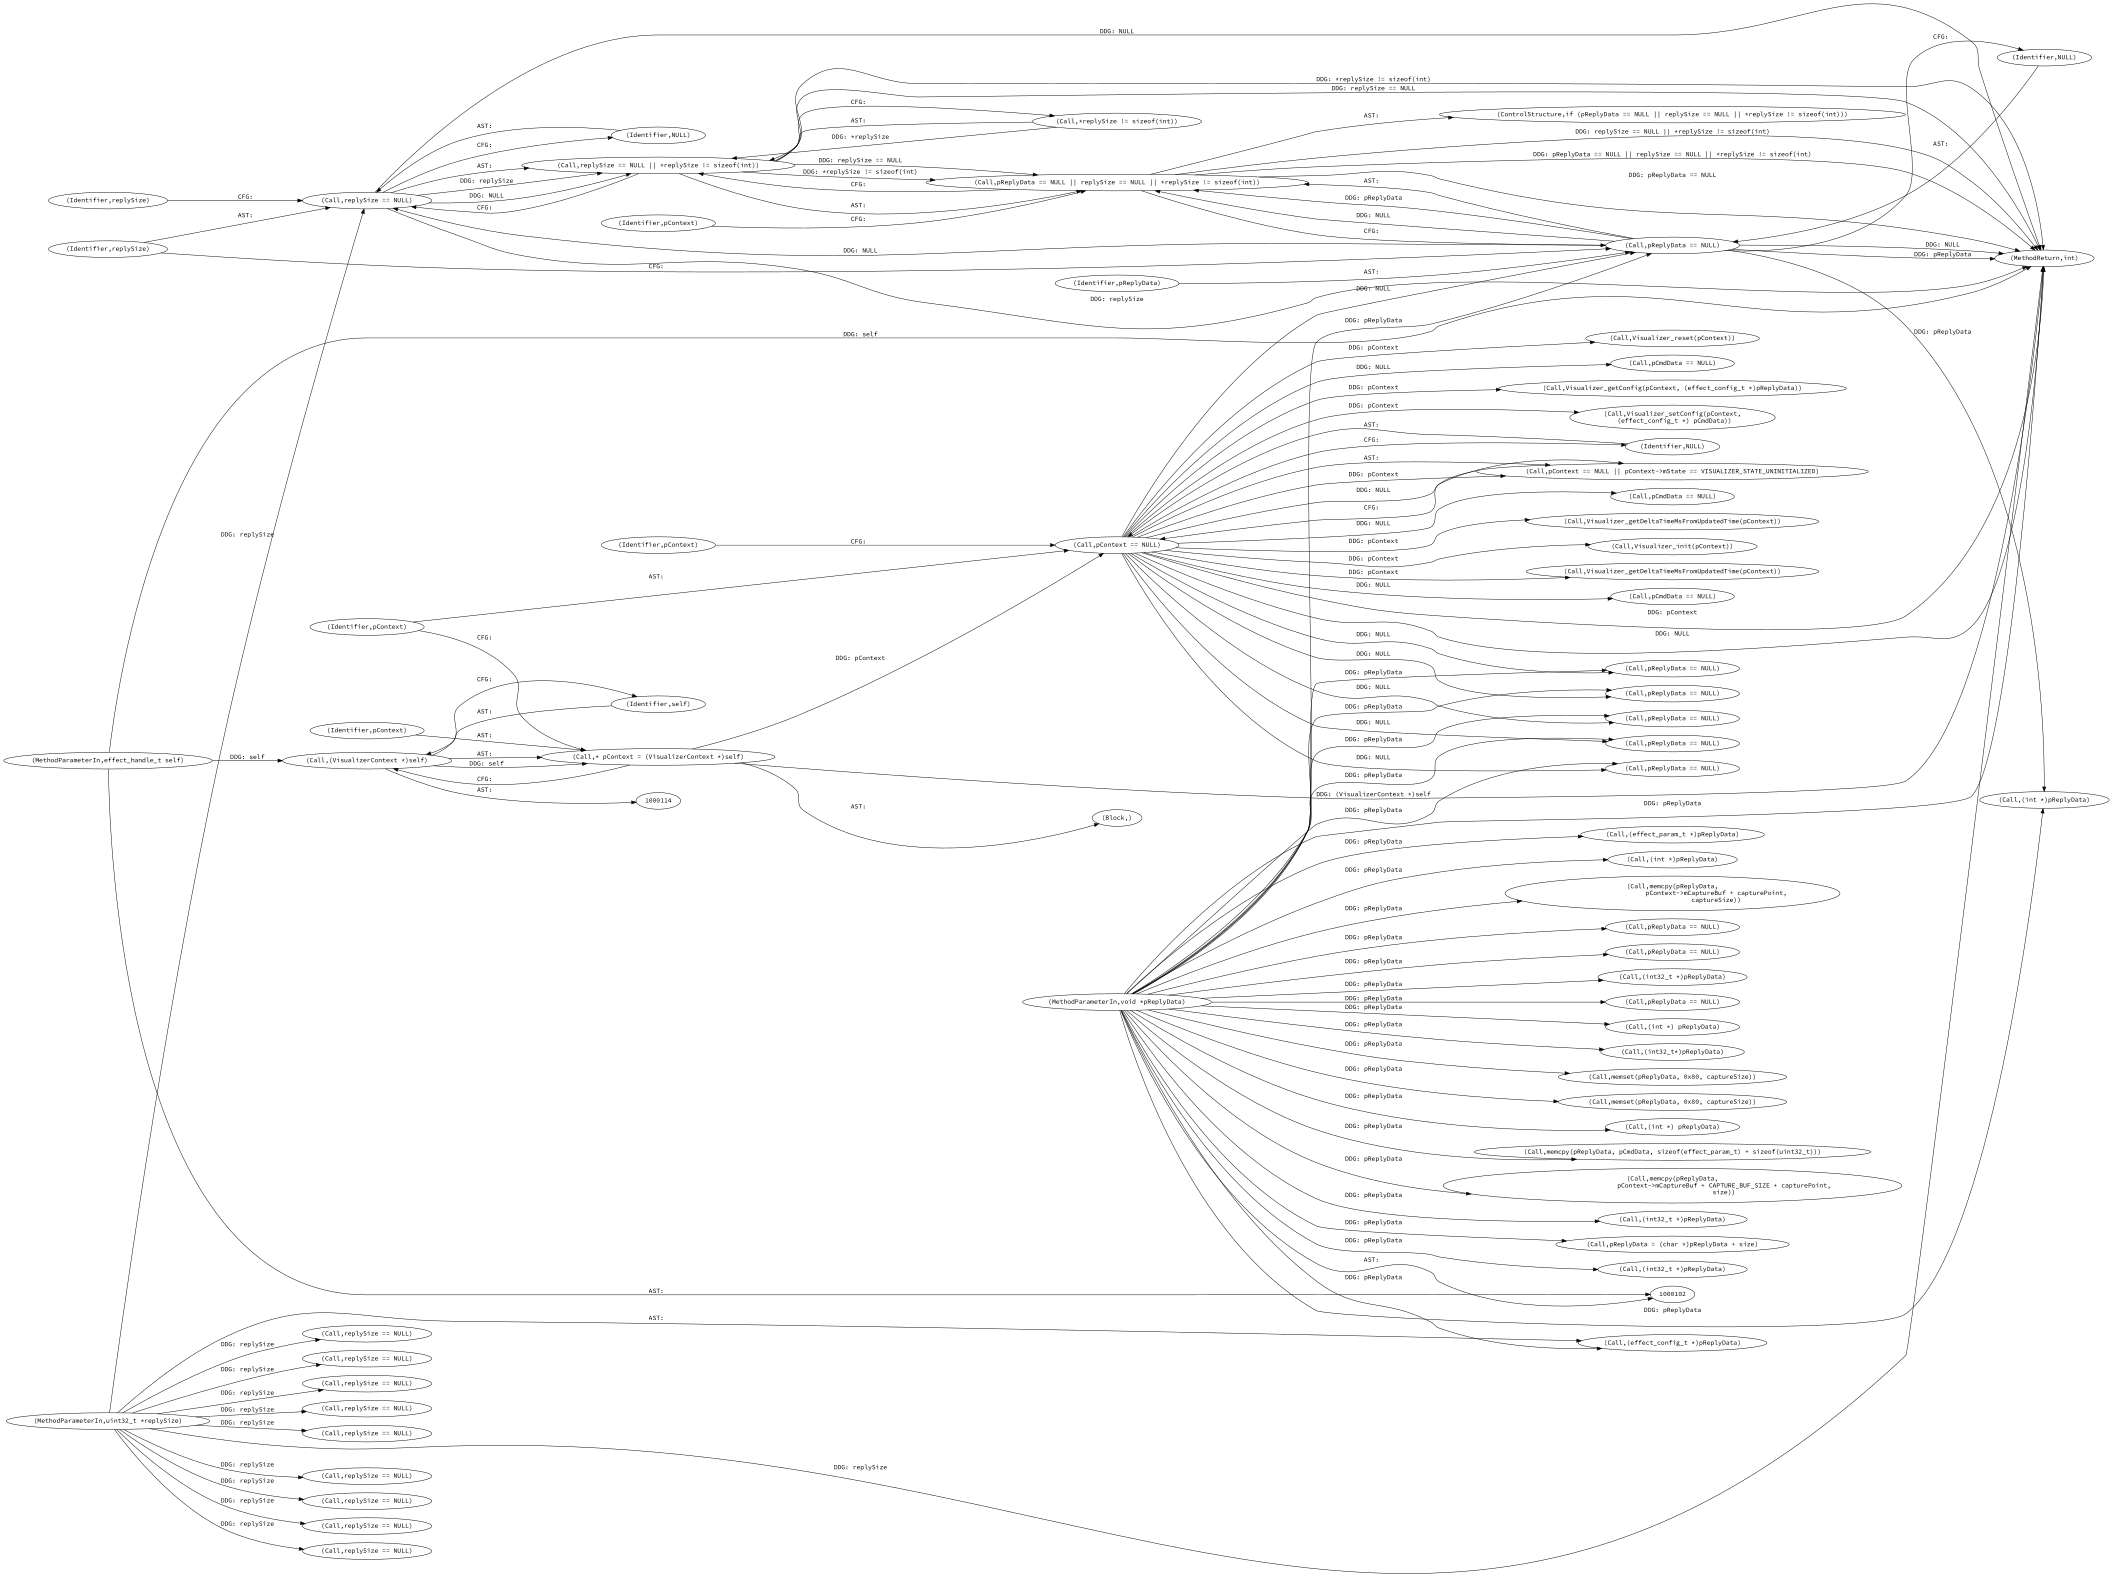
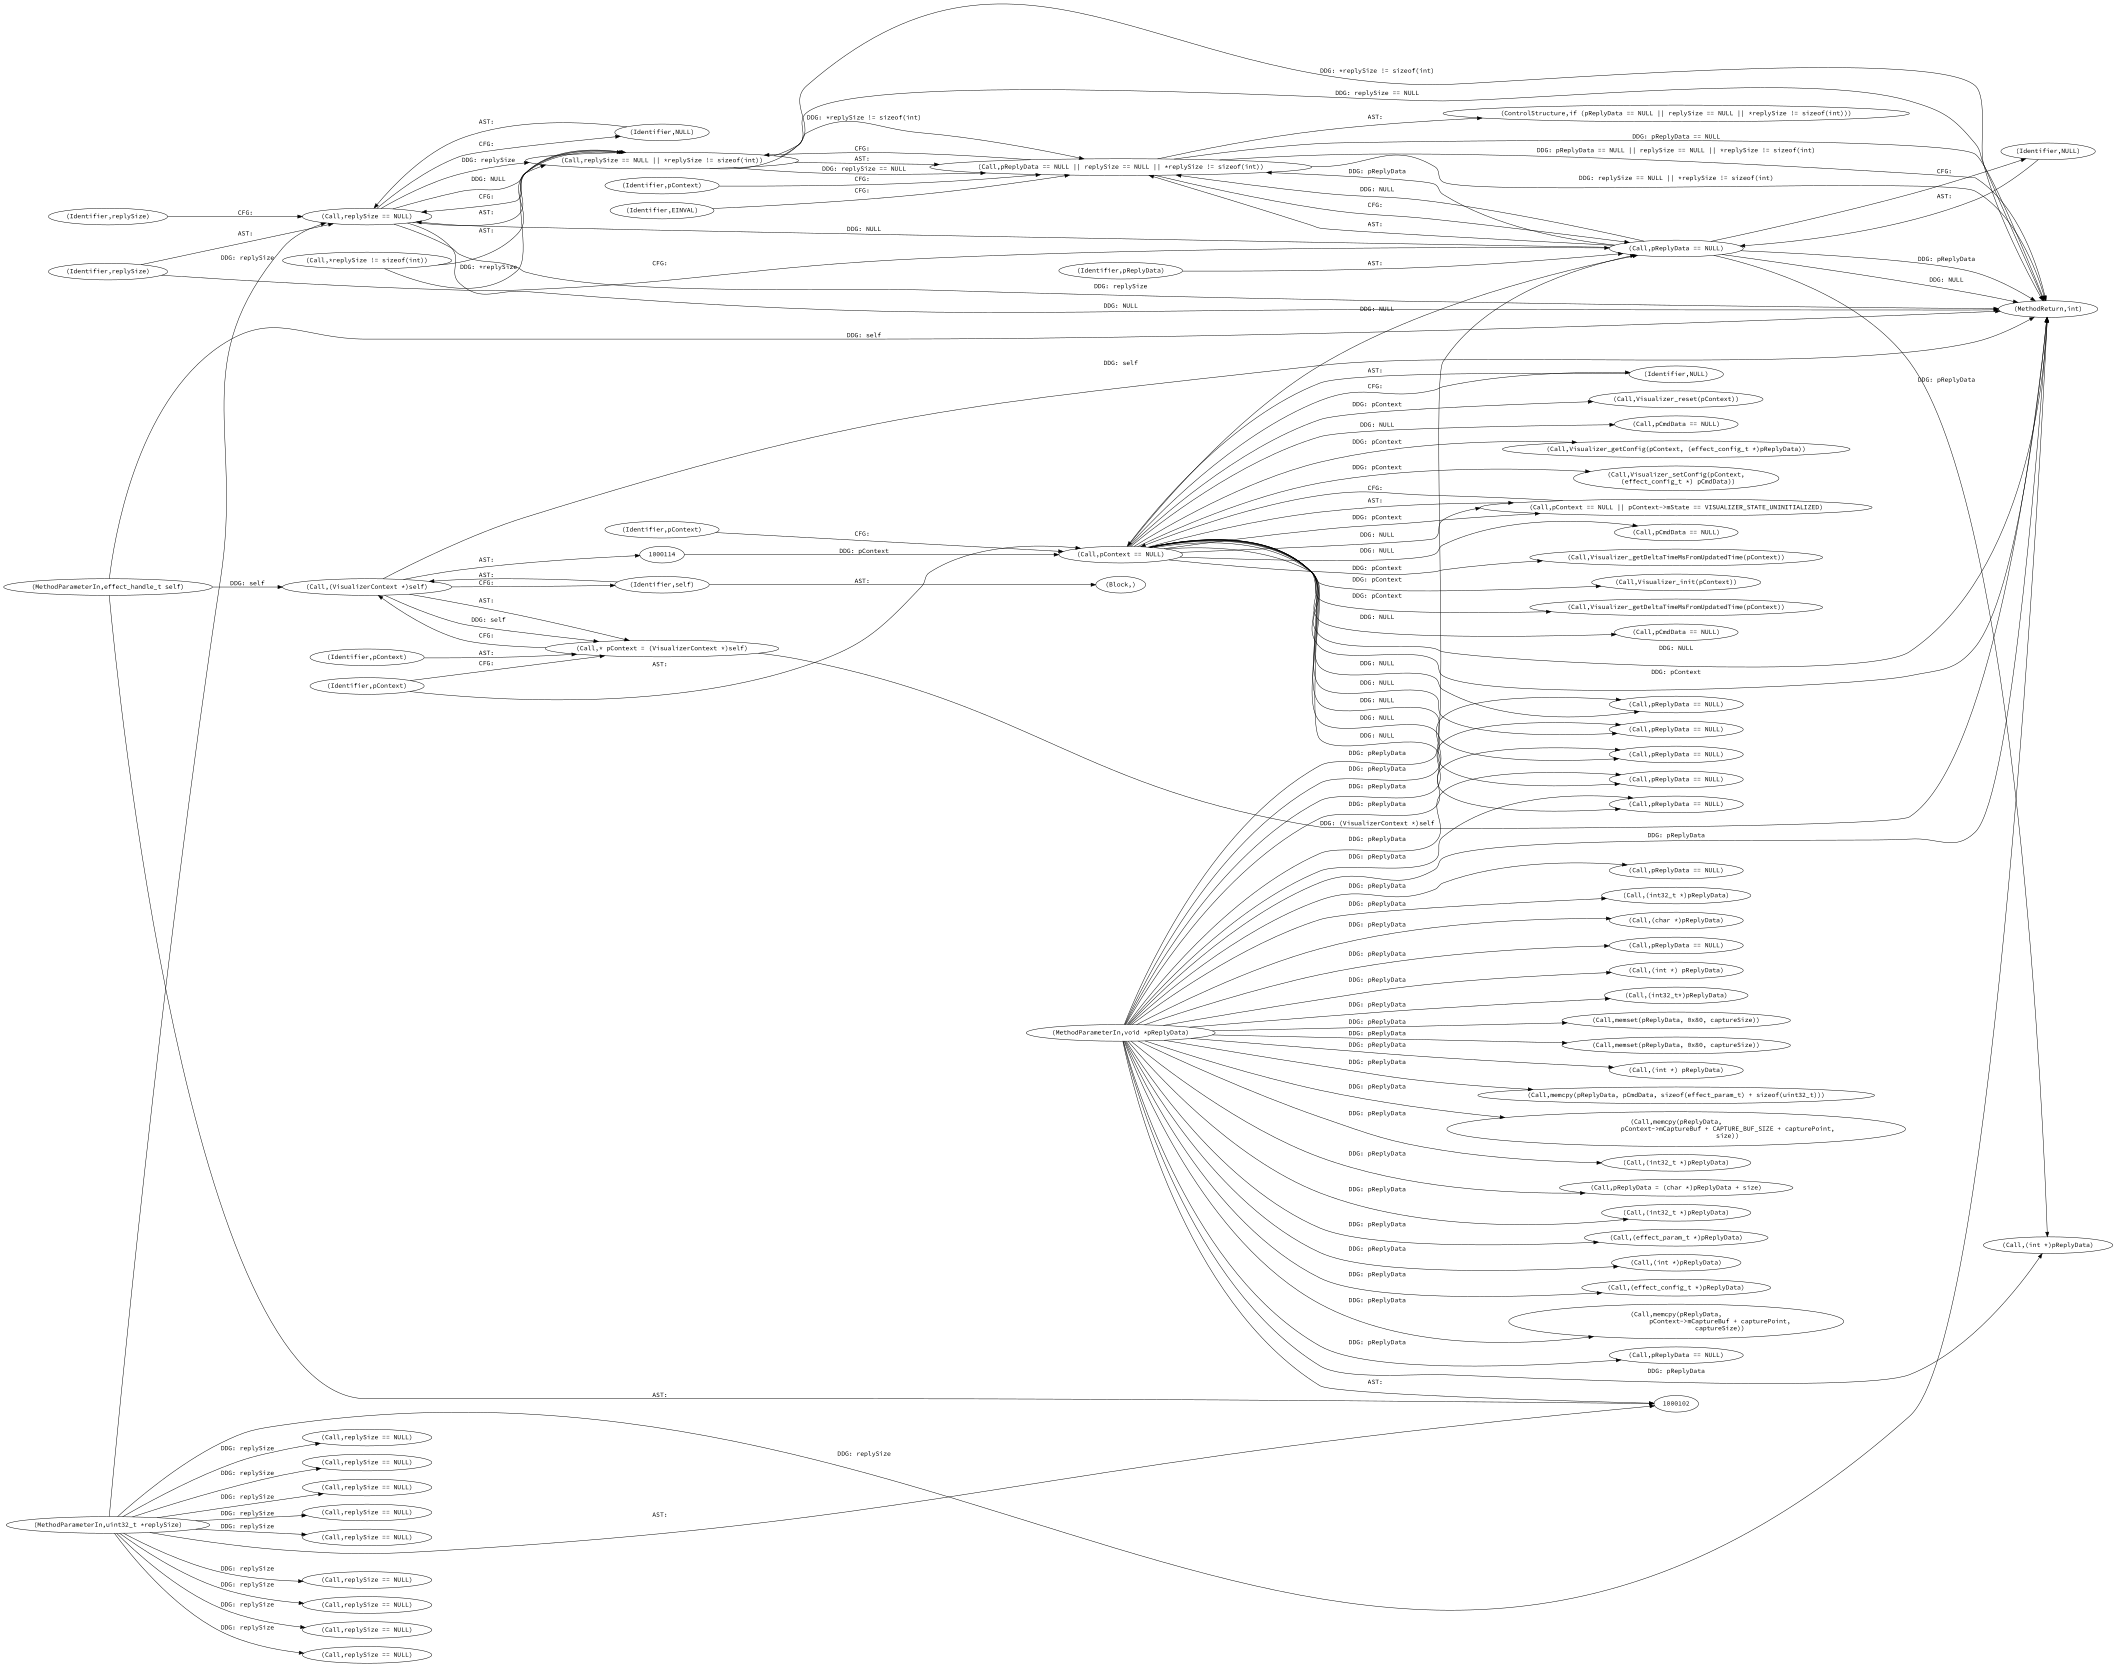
(896, 106) -> none
none -> (662, 211)
none -> (1196, 379)
(903, 667) -> (869, 555)
(904, 845) -> (900, 585)
none -> (1676, 921)
(833, 1326) -> (901, 1504)
